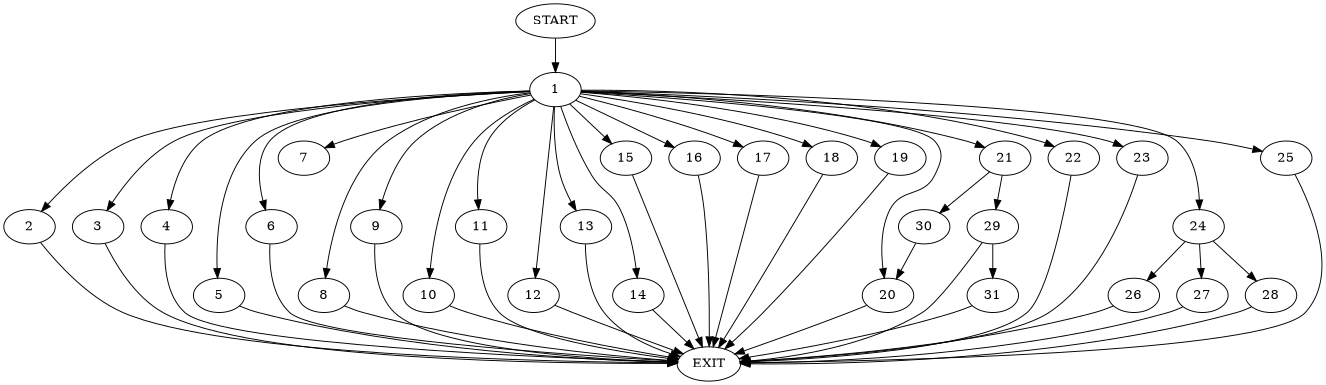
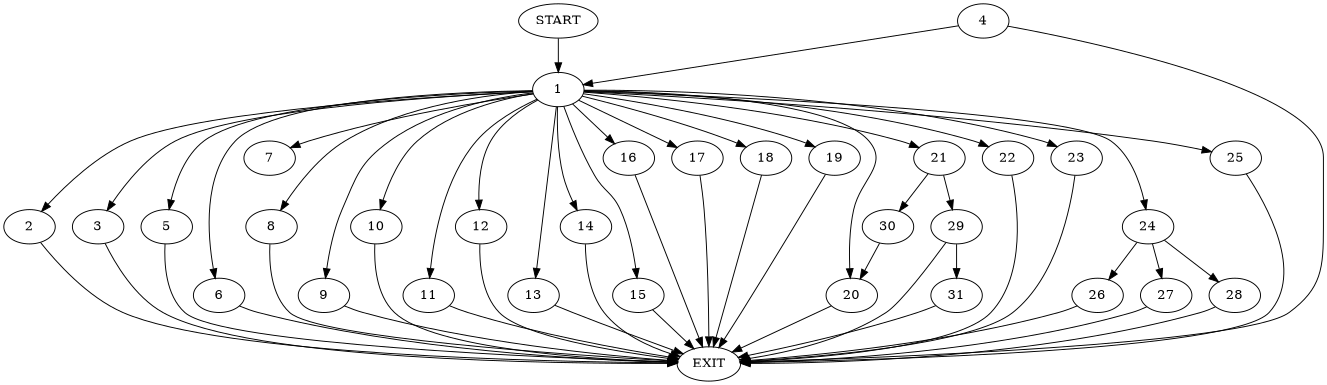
(329, 106) -> (775, 55)
